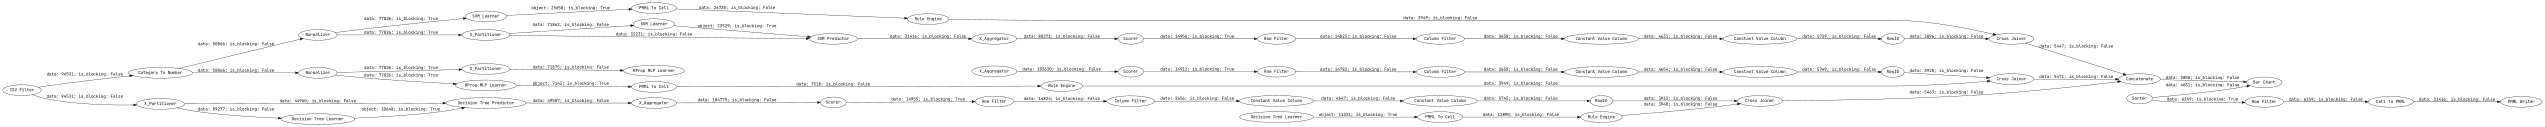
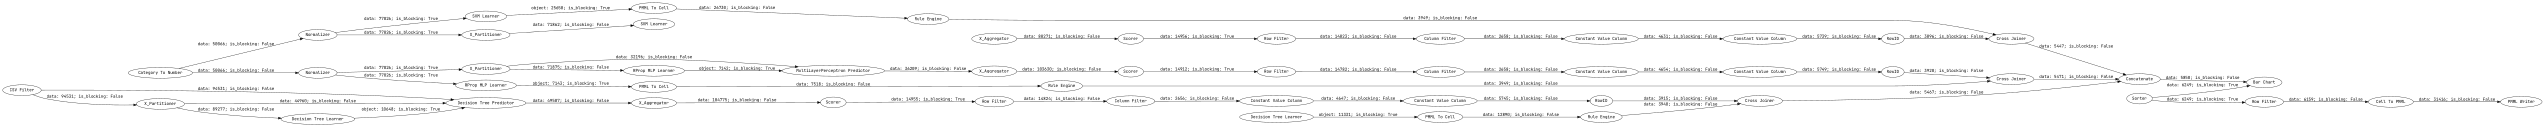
(833, 39) -> none
none -> (833, 71)
(84, 81) -> (246, 92)
(2203, 85) -> (2203, 85)
